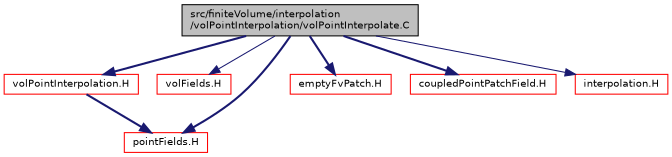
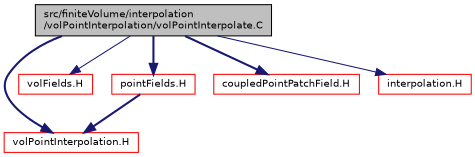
(341, 84) -> none
(114, 111) -> (117, 110)
